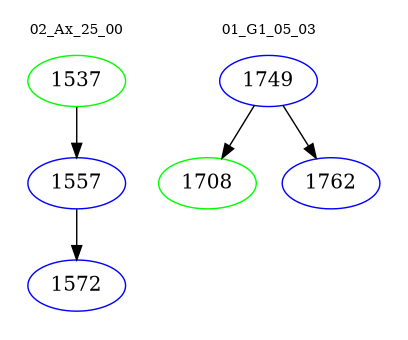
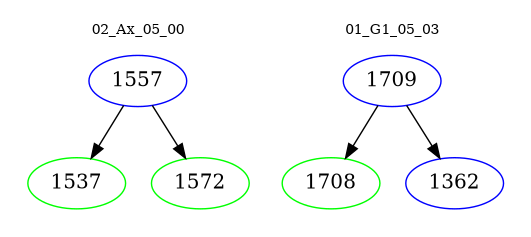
(77, 31) -> (139, 31)
(269, 81) -> (392, 81)
(77, 125) -> (111, 126)
(331, 183) -> (455, 183)
(77, 286) -> (200, 183)
